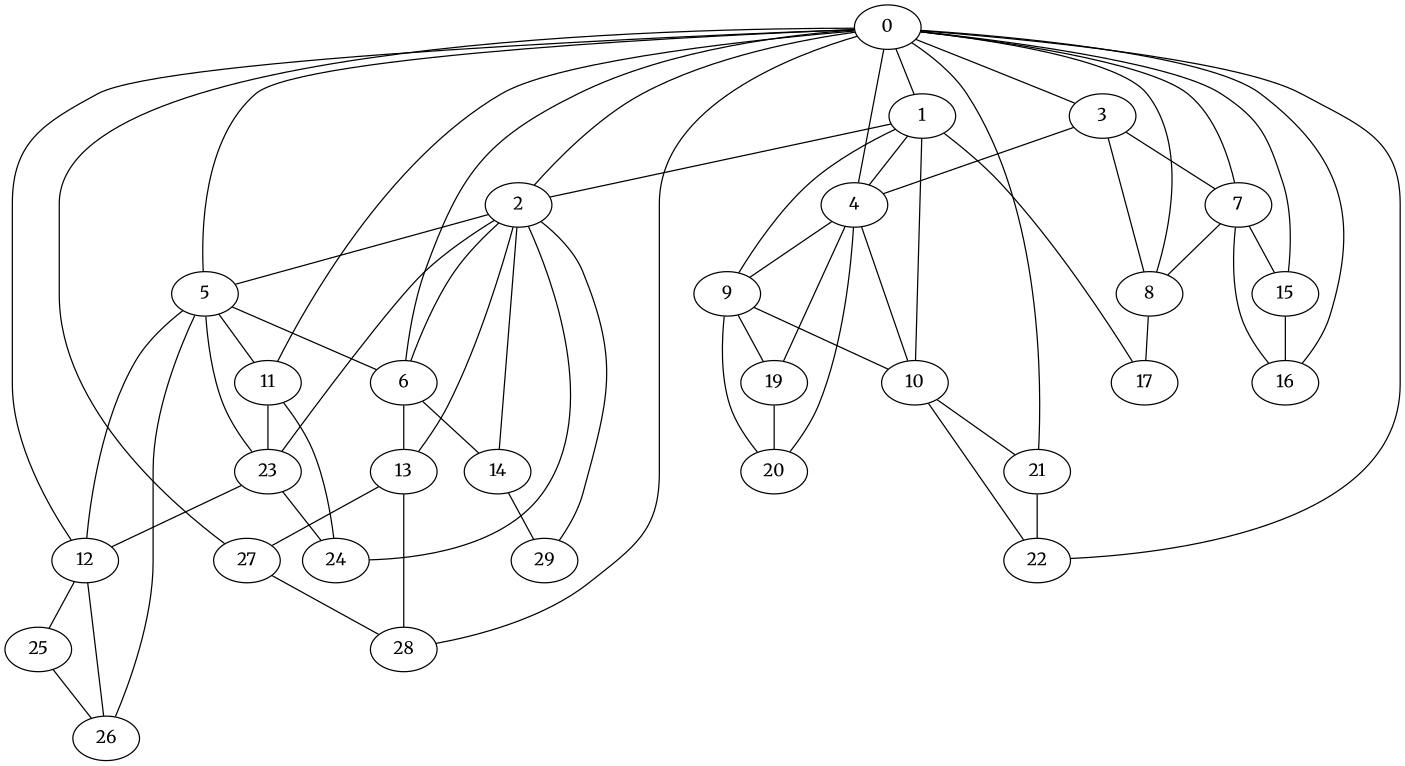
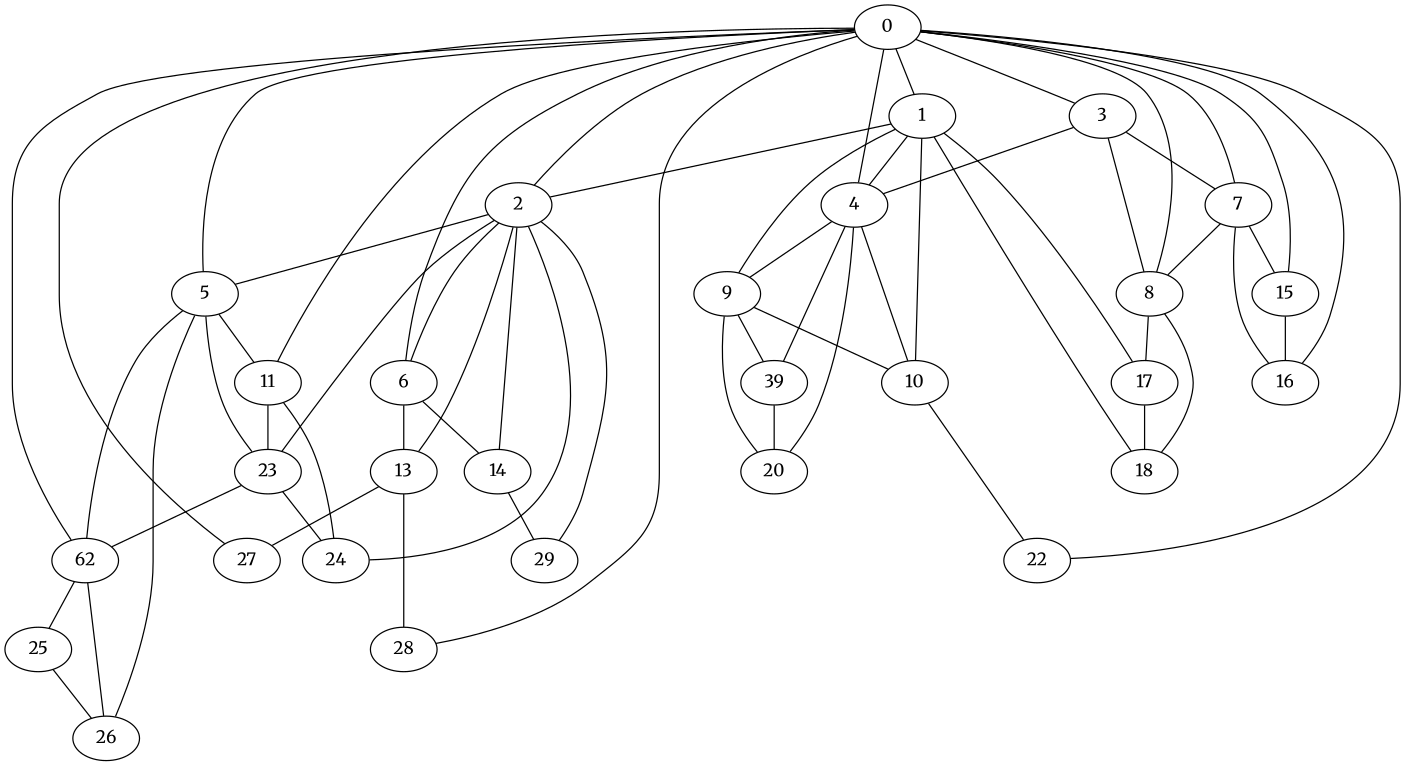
(304, 338) -> none
(774, 383) -> (774, 383)
(1037, 472) -> none
none -> (1145, 472)
(85, 561) -> (85, 561)
(325, 605) -> none
